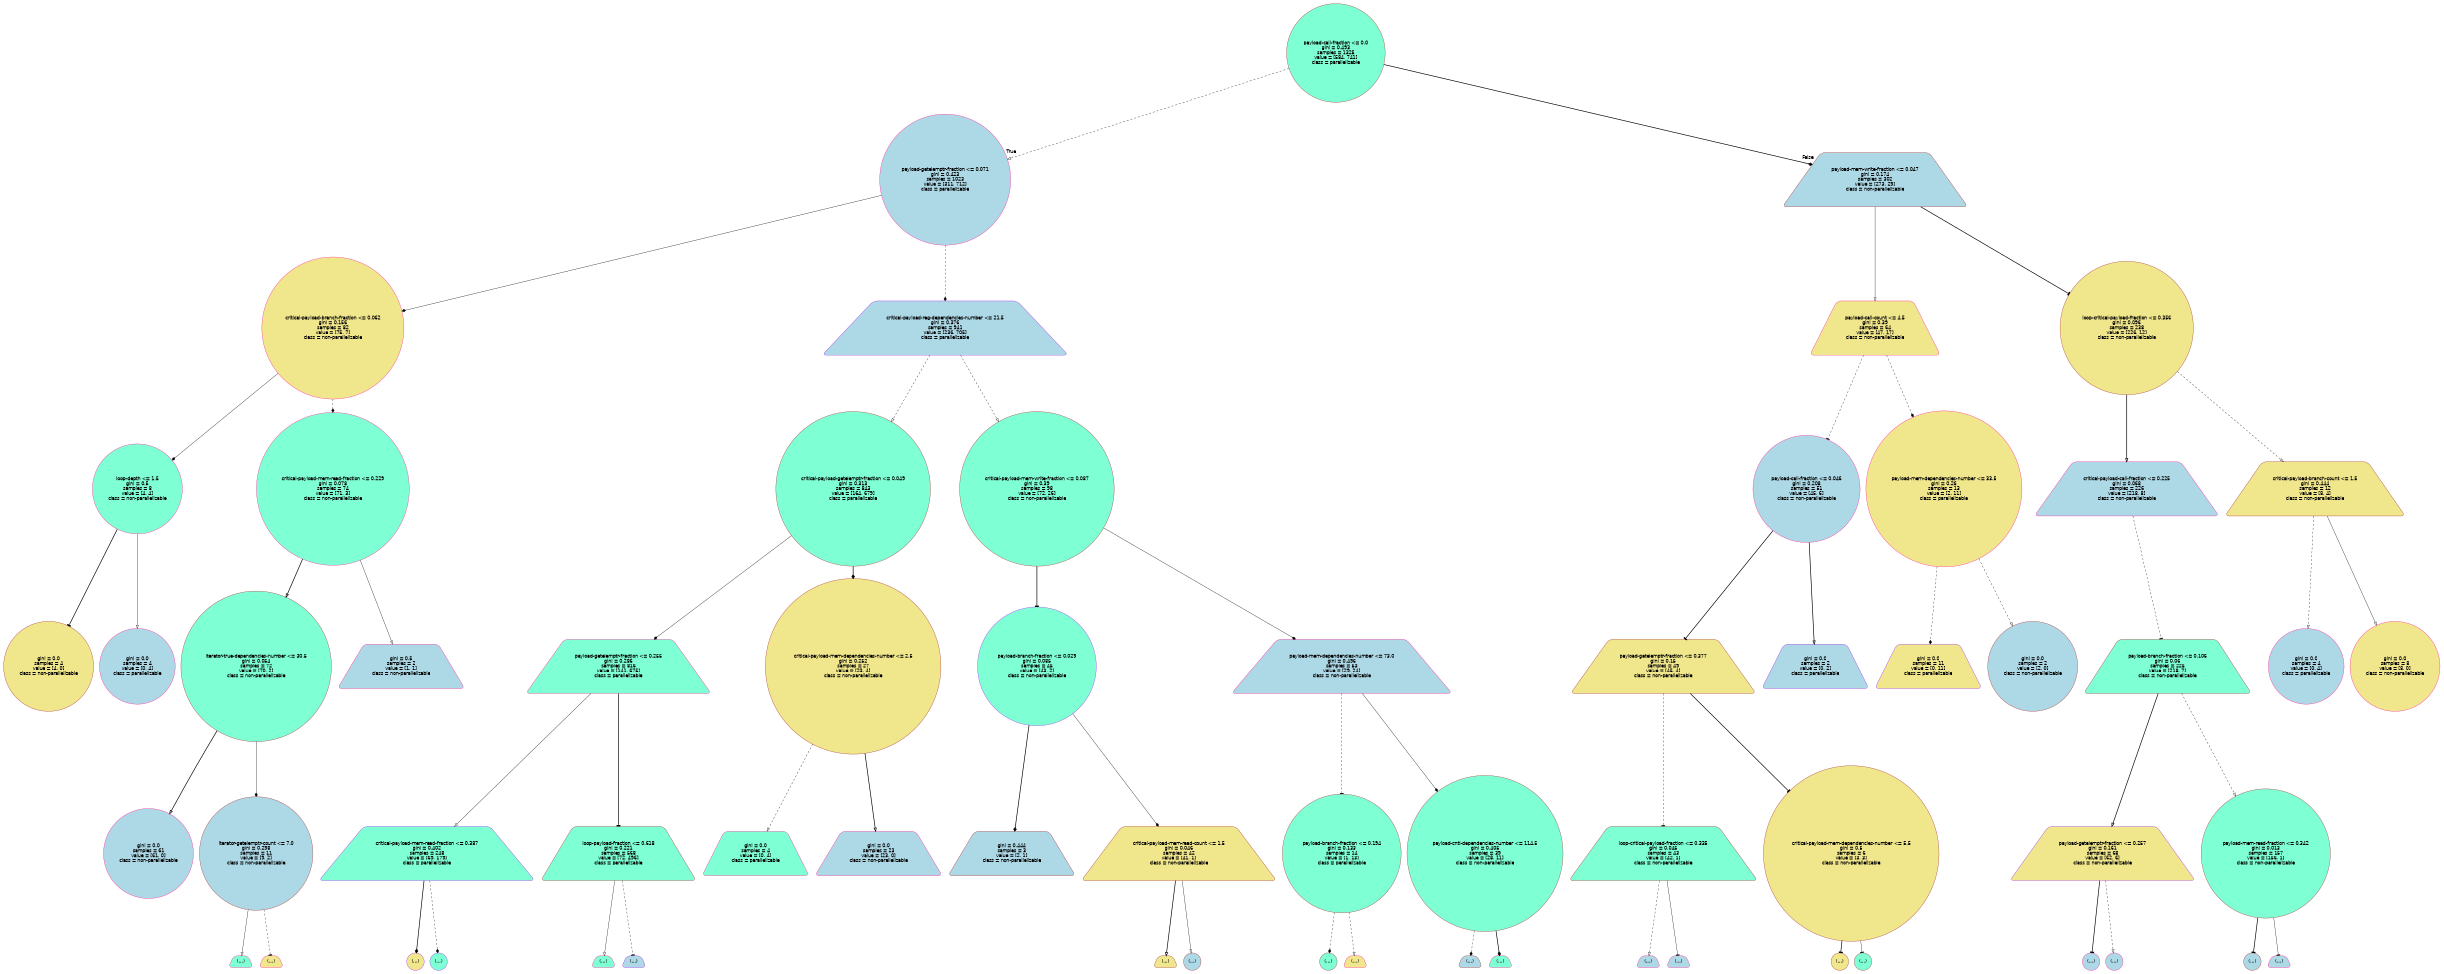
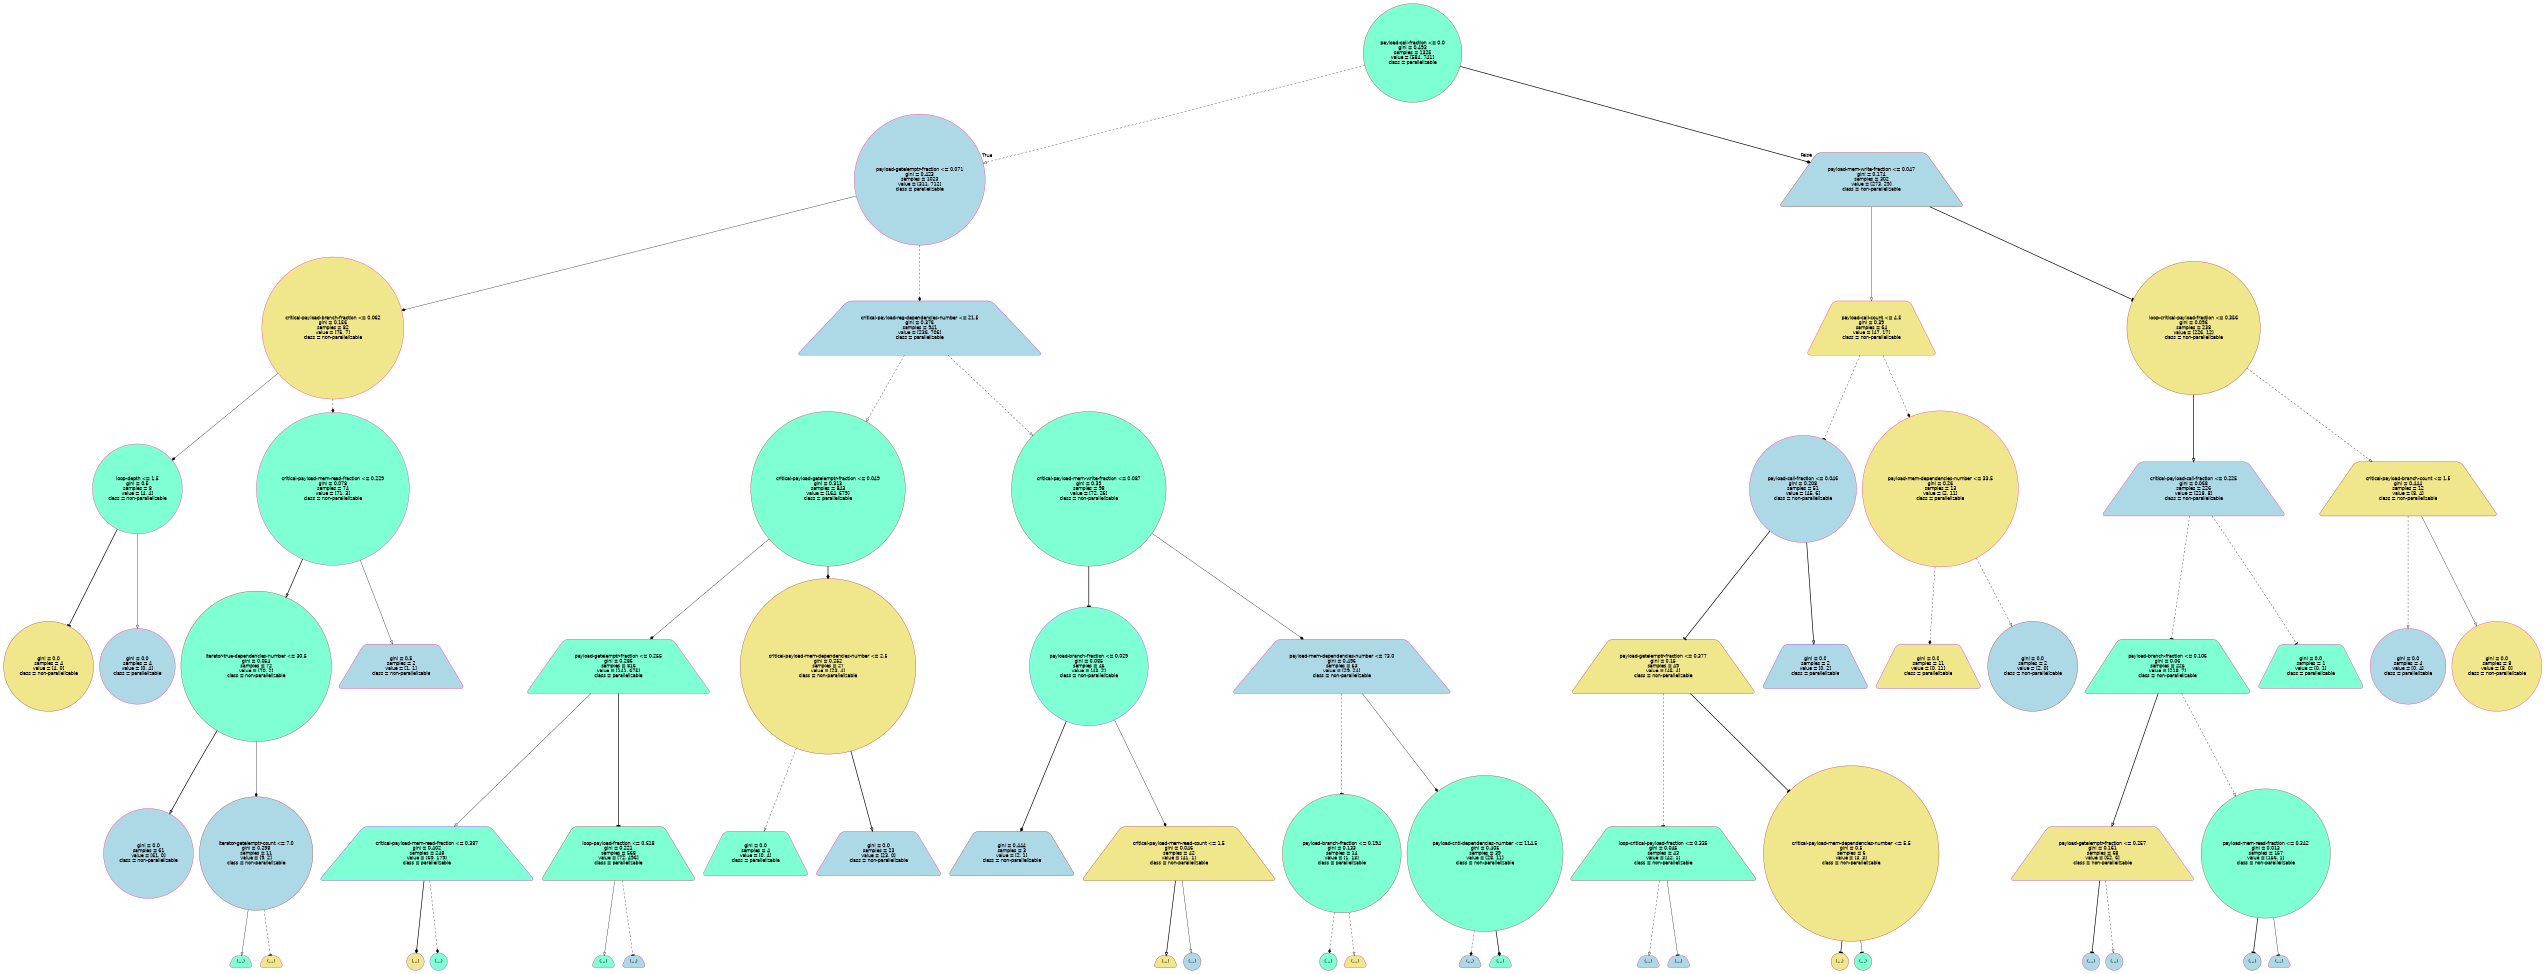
none -> (2311, 666)
